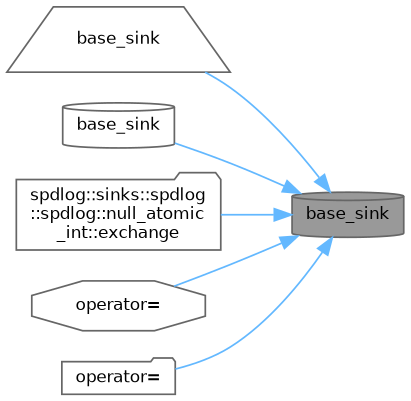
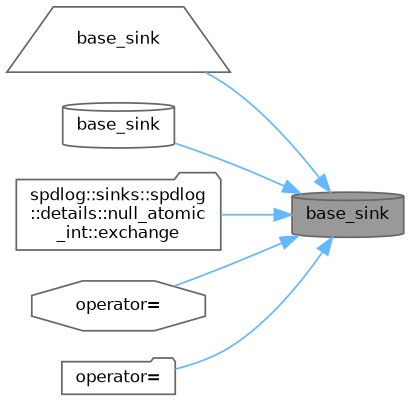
(119, 215) -> (119, 215)
